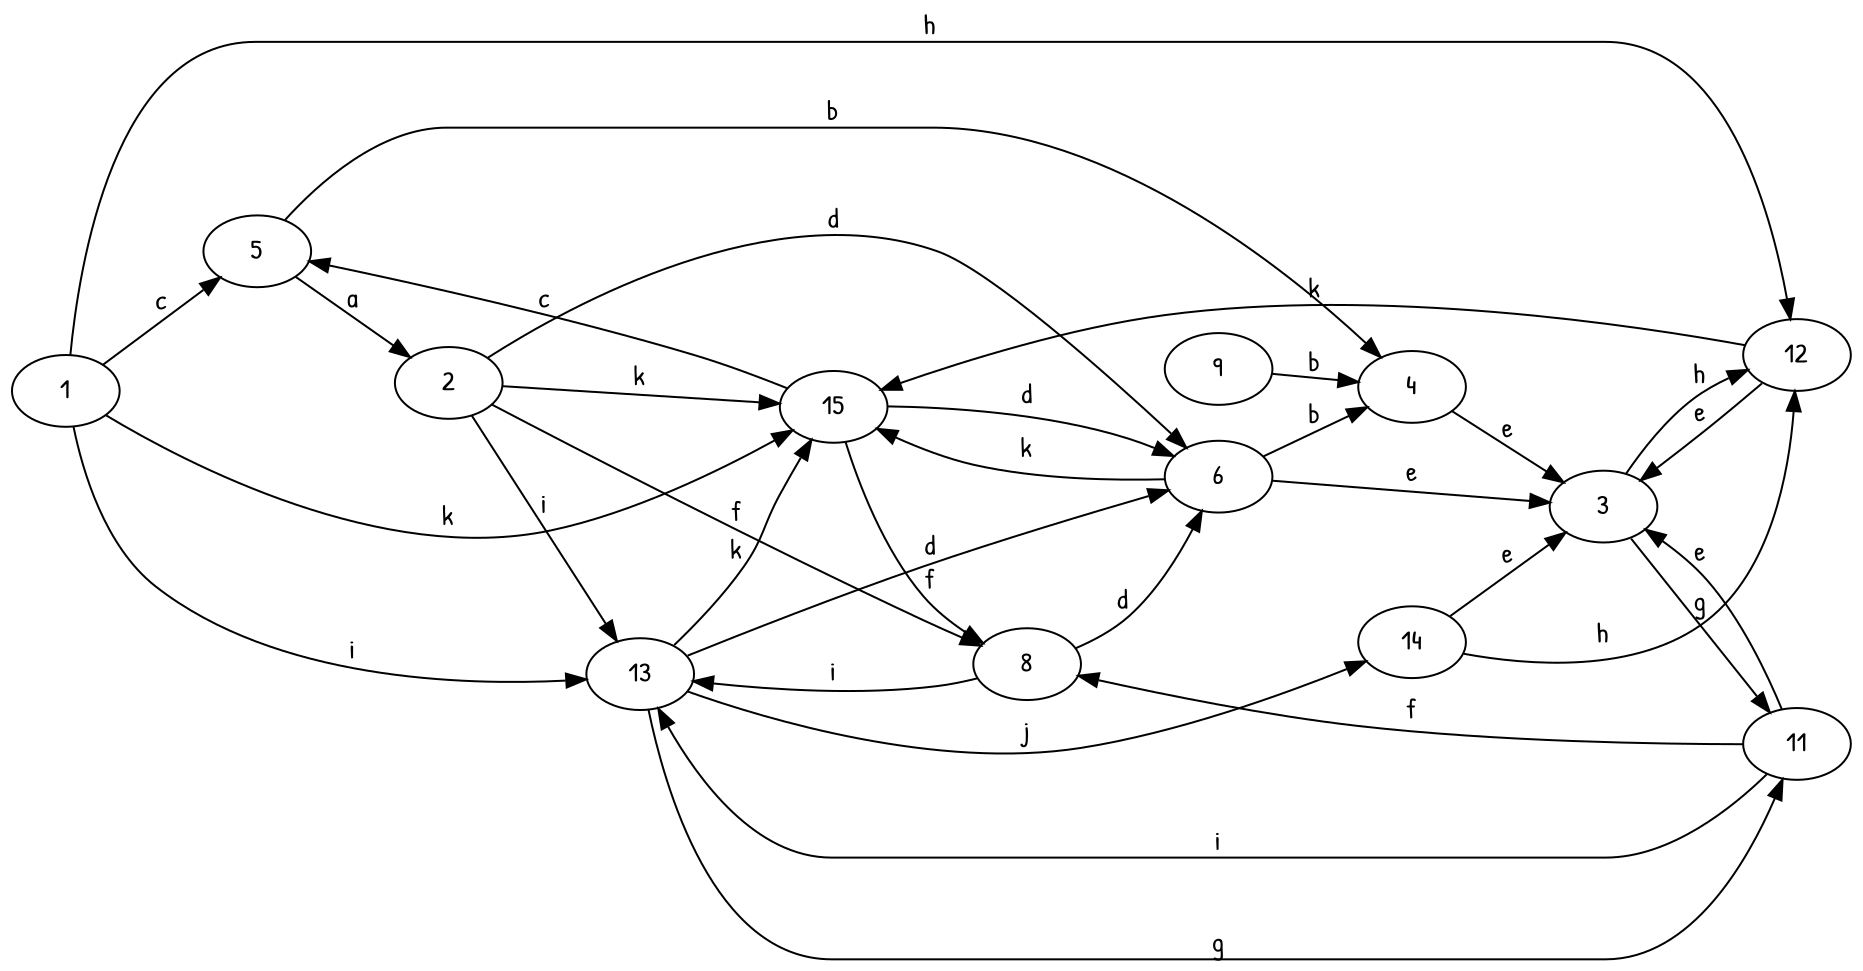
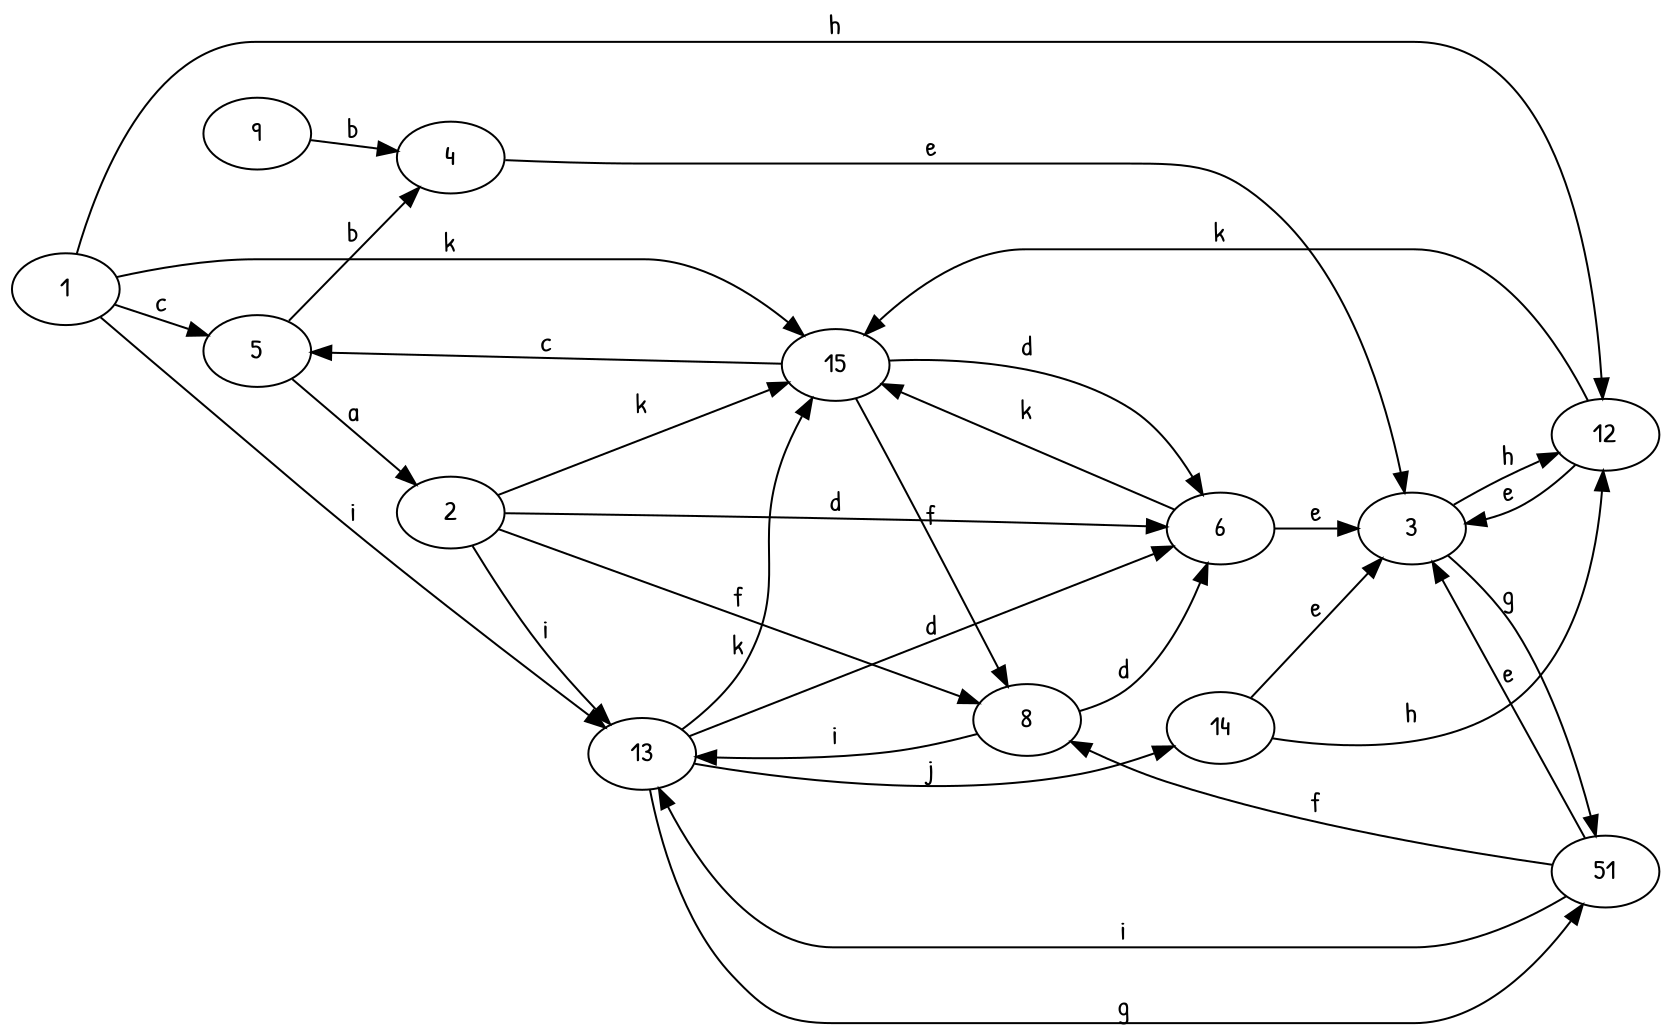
(1306, 436) -> none
(1797, 744) -> (1606, 872)
